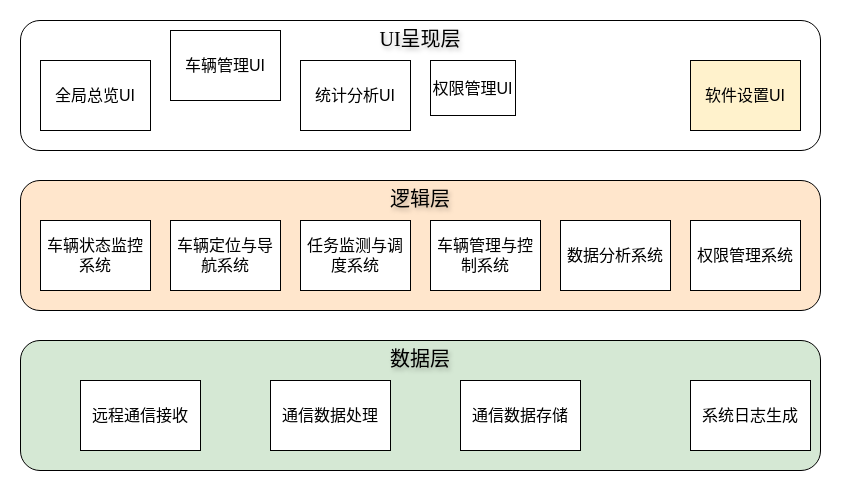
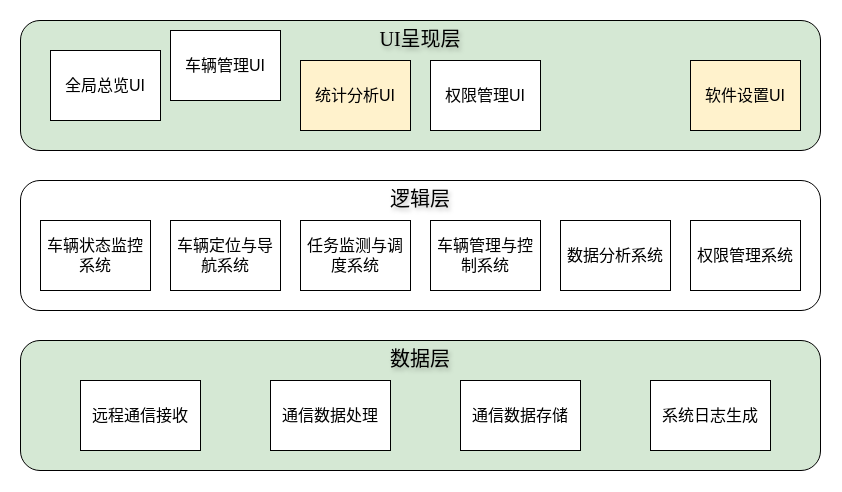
(421, 86) -> (421, 86)
(473, 88) -> (486, 96)
(96, 96) -> (106, 86)
(356, 96) -> (356, 96)
(421, 246) -> (421, 246)
(751, 416) -> (711, 416)
